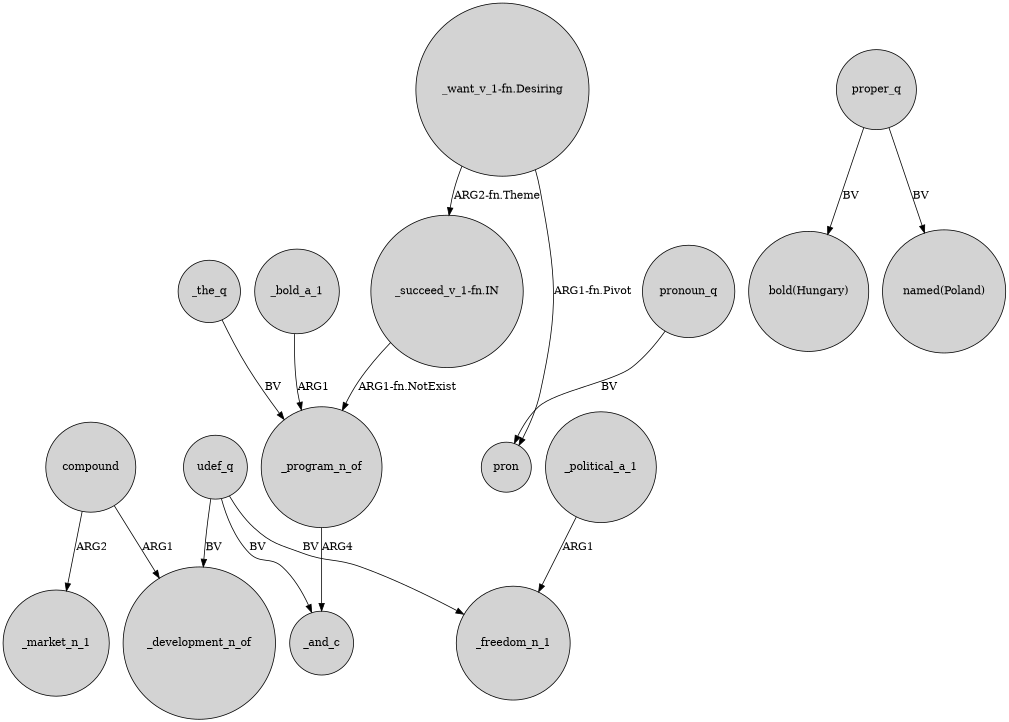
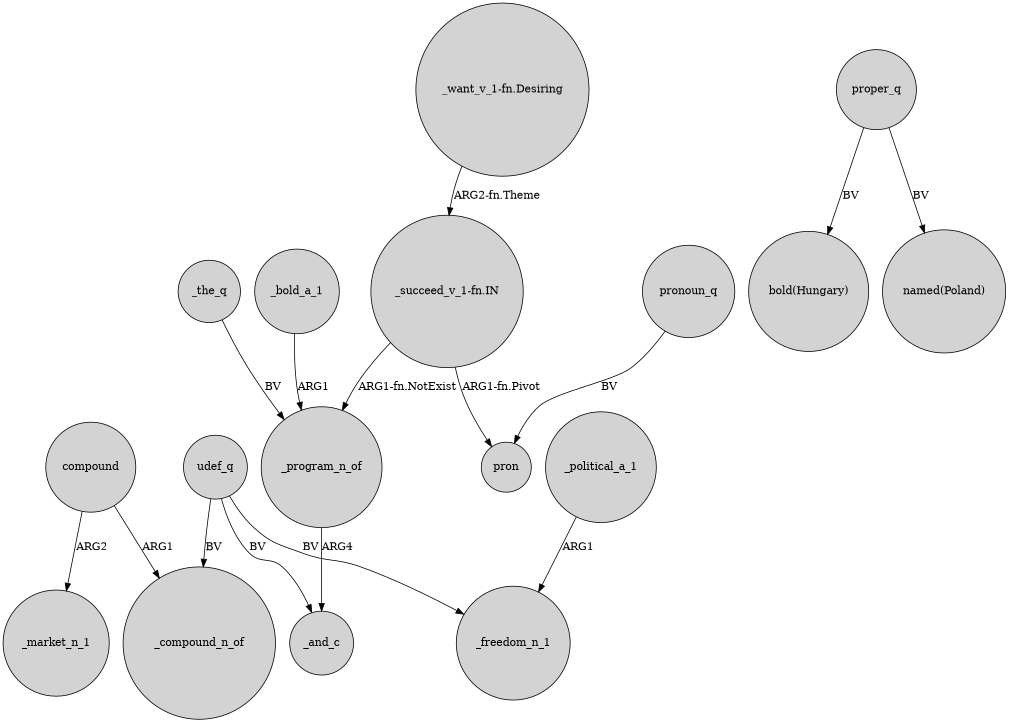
(553, 306) -> (467, 405)
(199, 643) -> (199, 643)
